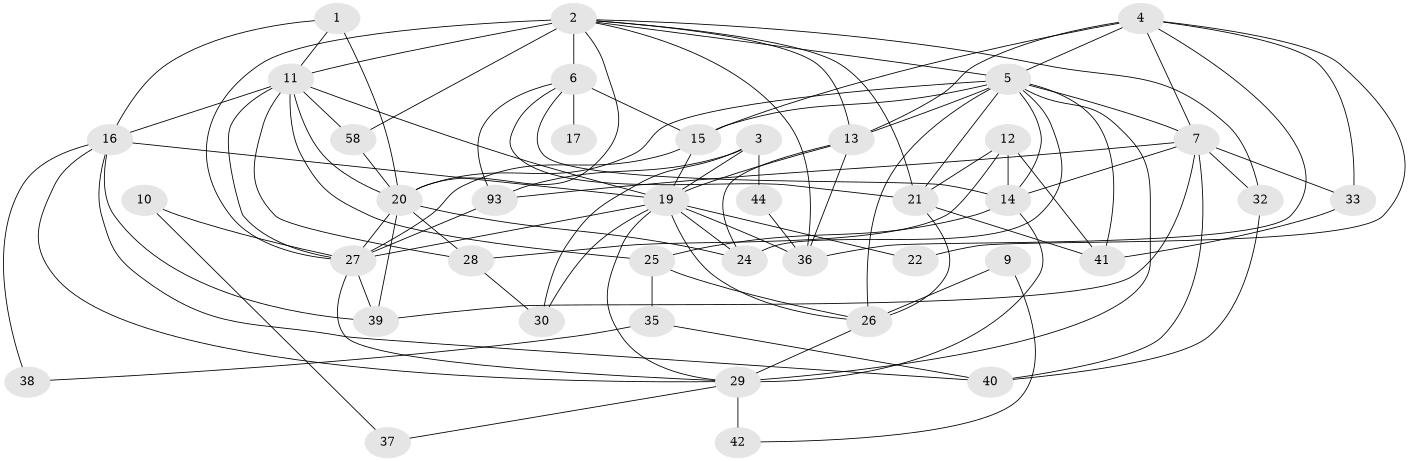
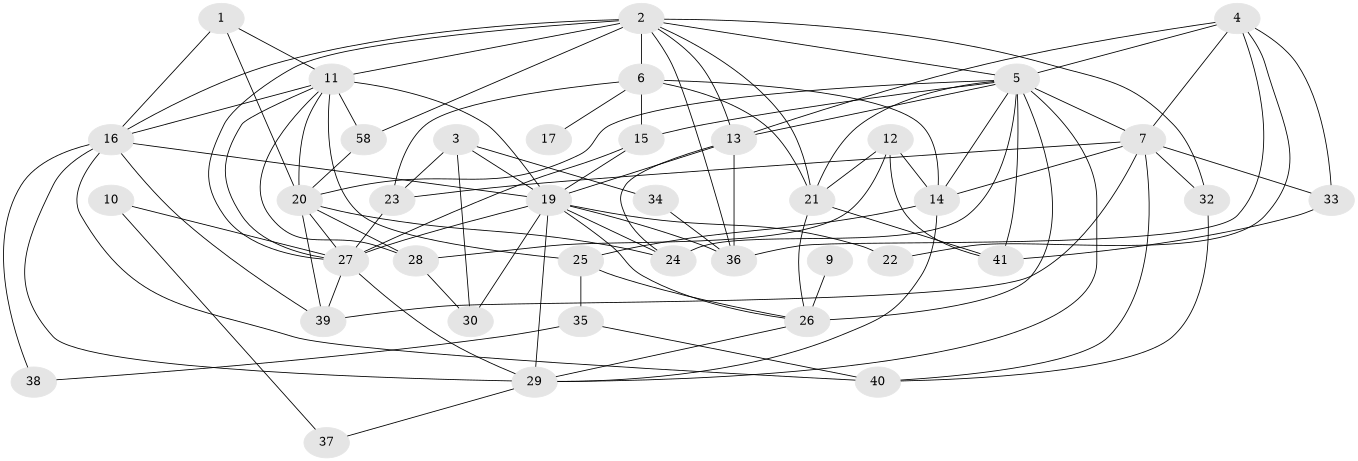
(905, 70) -> none
(605, 154) -> (316, 53)
(495, 200) -> (392, 200)
(759, 200) -> (656, 200)
(738, 443) -> none
